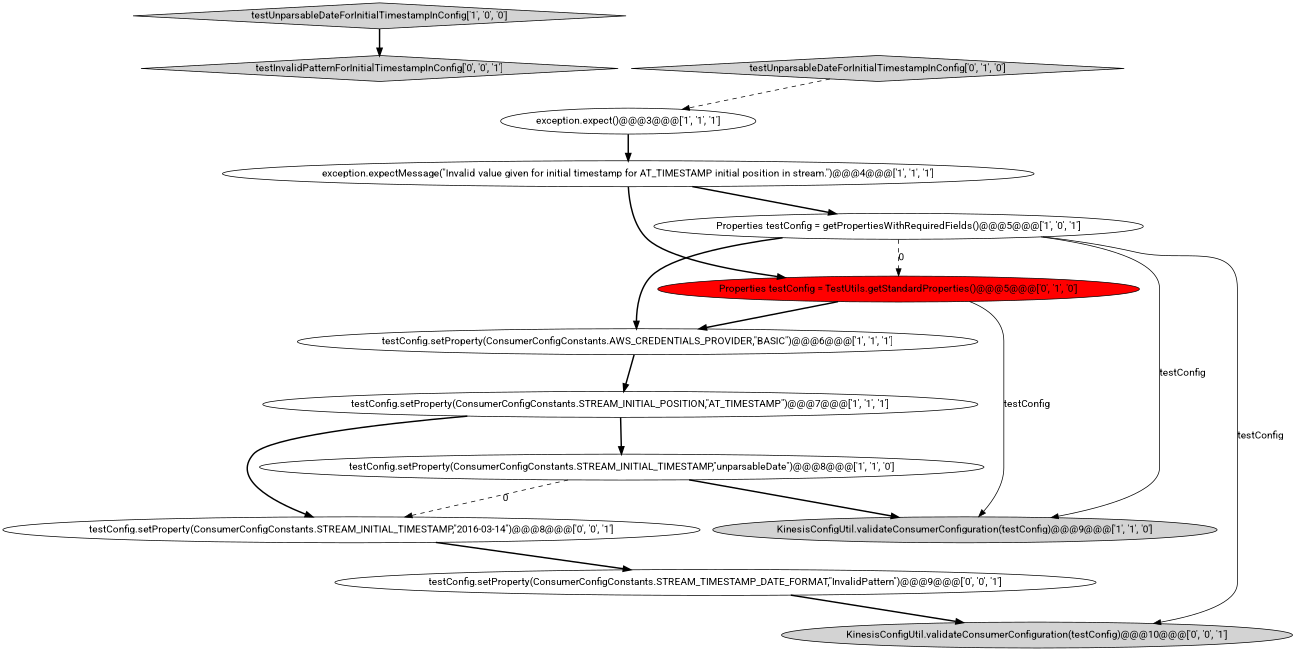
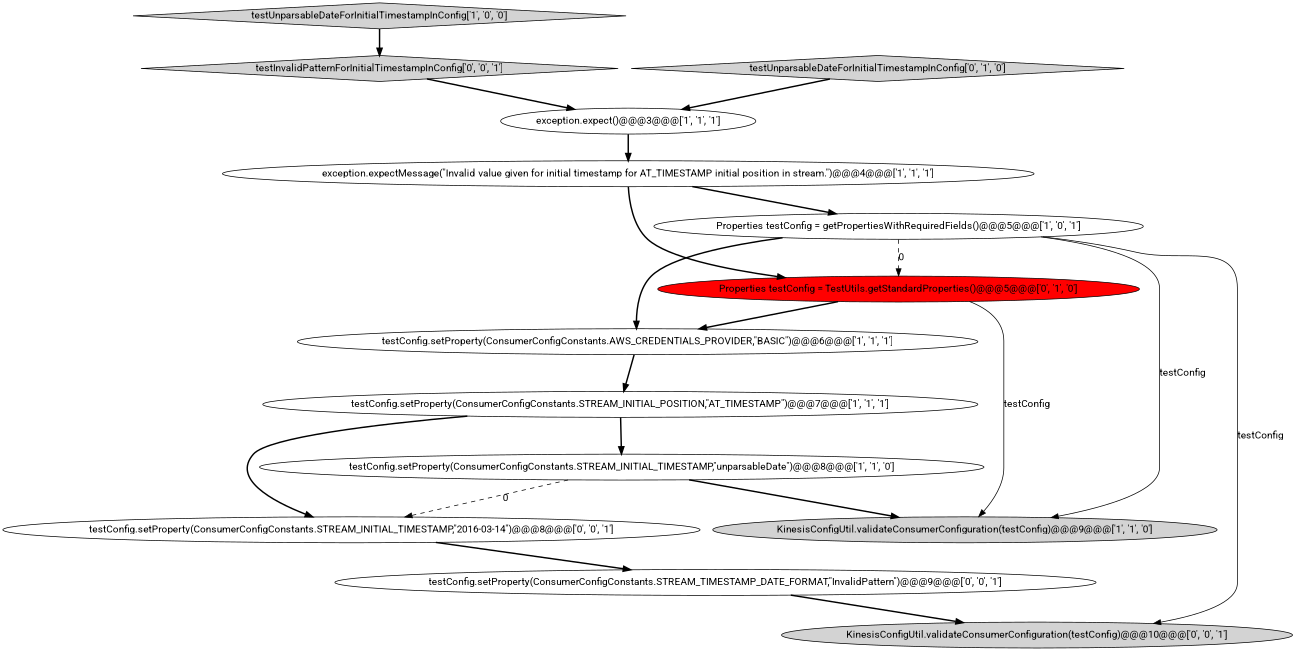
none -> (497, 93)
(760, 93) -> (760, 93)
